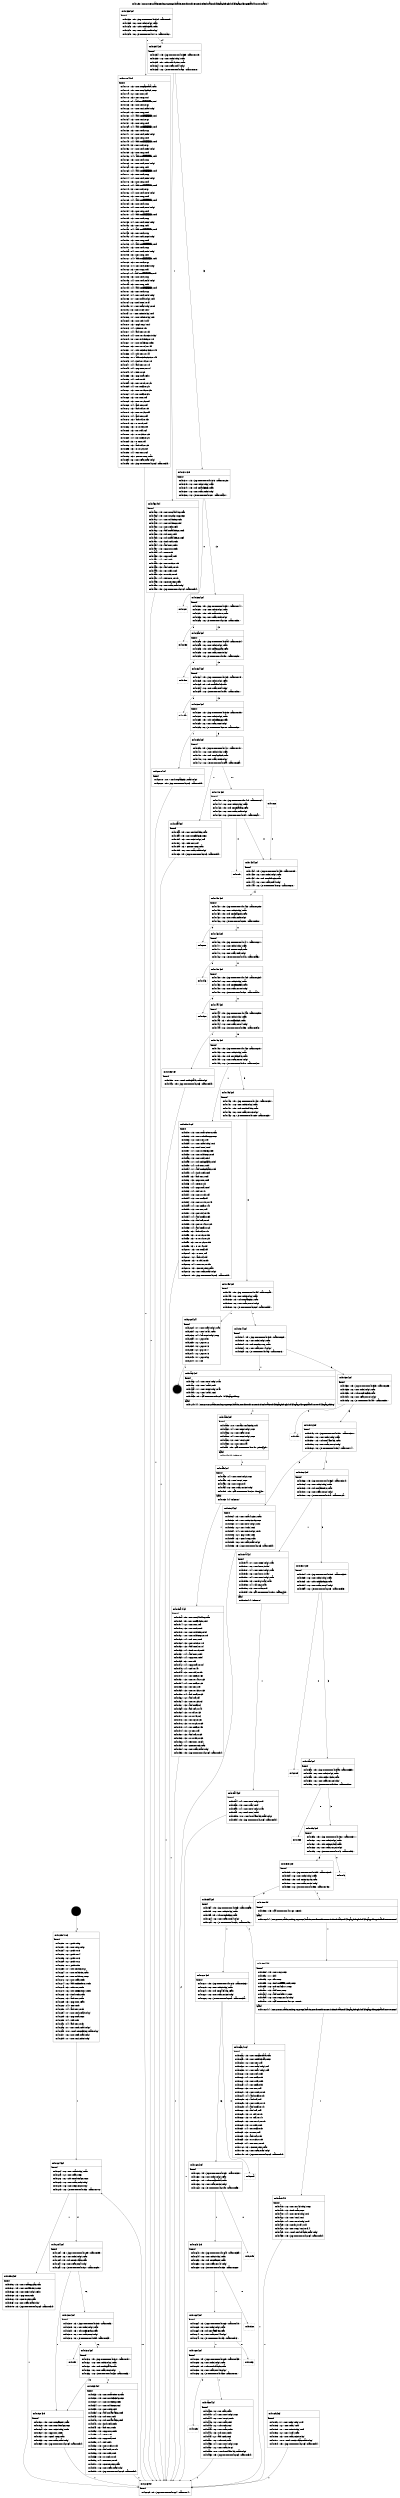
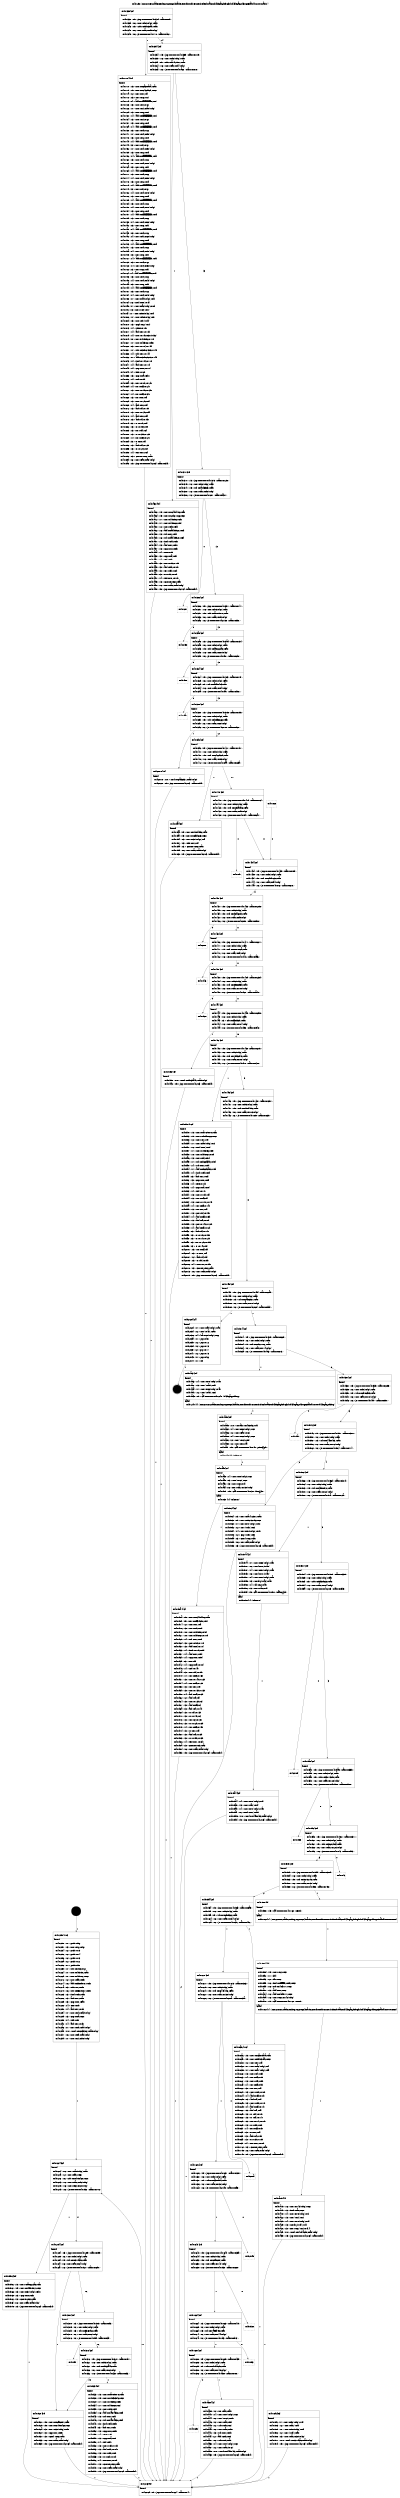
(218, 734) -> (218, 734)
(221, 2101) -> (221, 2101)
